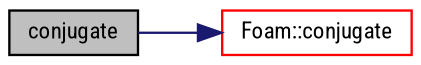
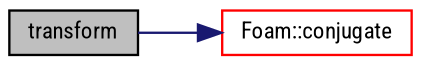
(74, 33) -> (74, 33)
